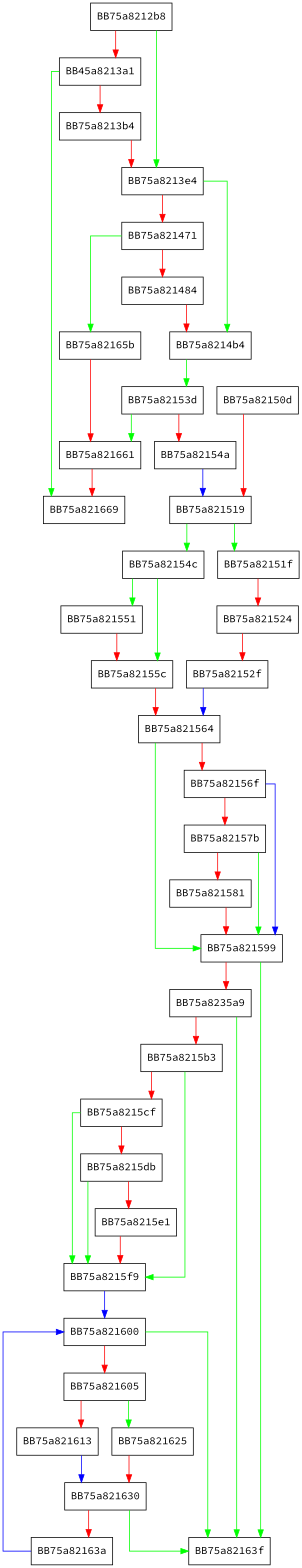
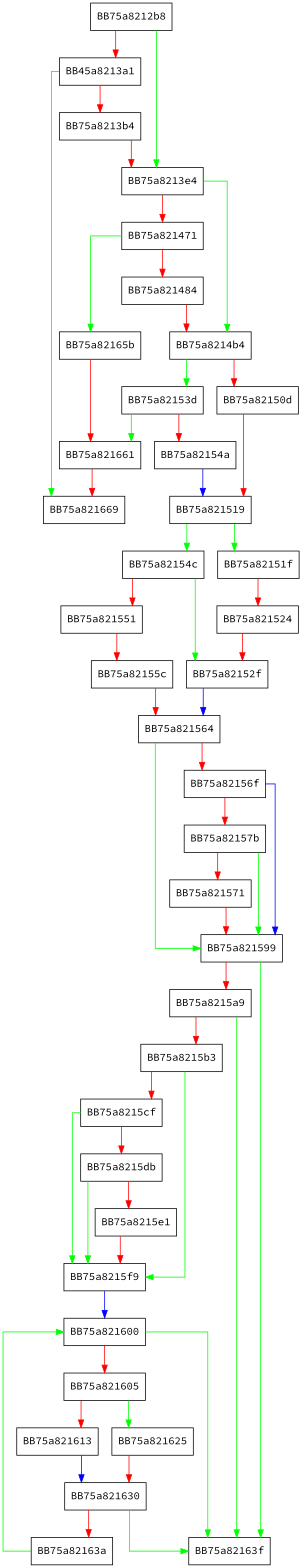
none -> (234, 369)
(132, 588) -> (132, 588)
(158, 616) -> (195, 616)
(210, 894) -> (210, 894)
(210, 1003) -> (210, 1003)
(3, 1429) -> (3, 1429)
